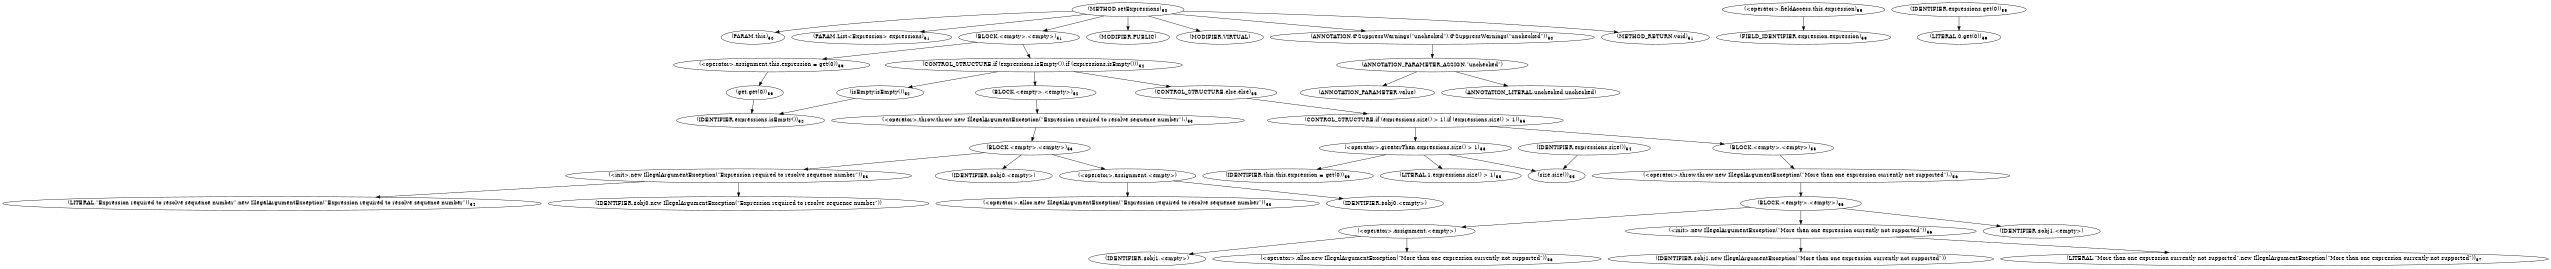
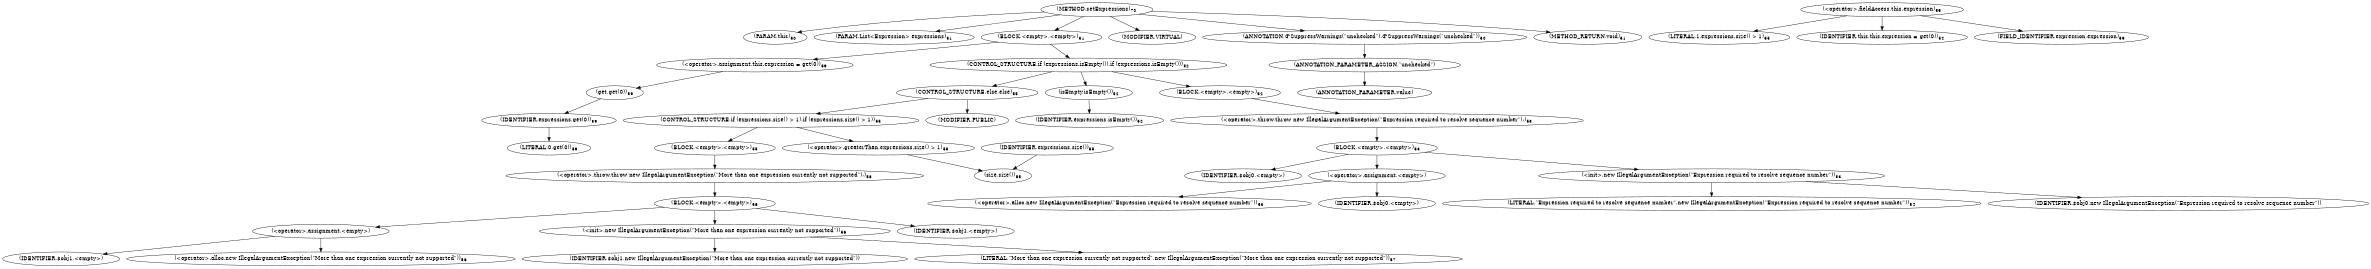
(1165, 9) -> (1134, 9)
(1128, 22) -> (967, 105)
(1531, 93) -> none
(753, 105) -> (585, 106)
(1629, 148) -> (1092, 148)
(1432, 161) -> (1802, 23)
(1353, 162) -> (1882, 22)
(1347, 175) -> (1942, 37)
